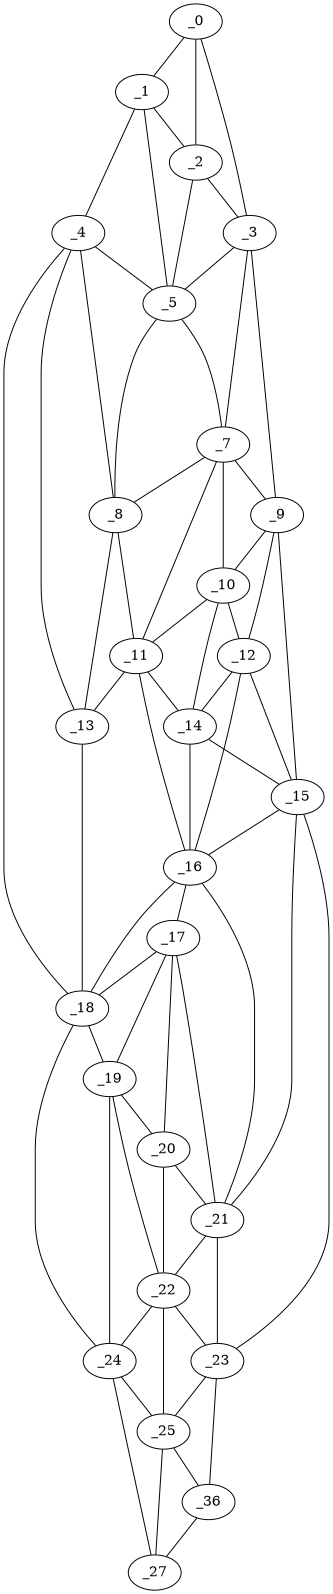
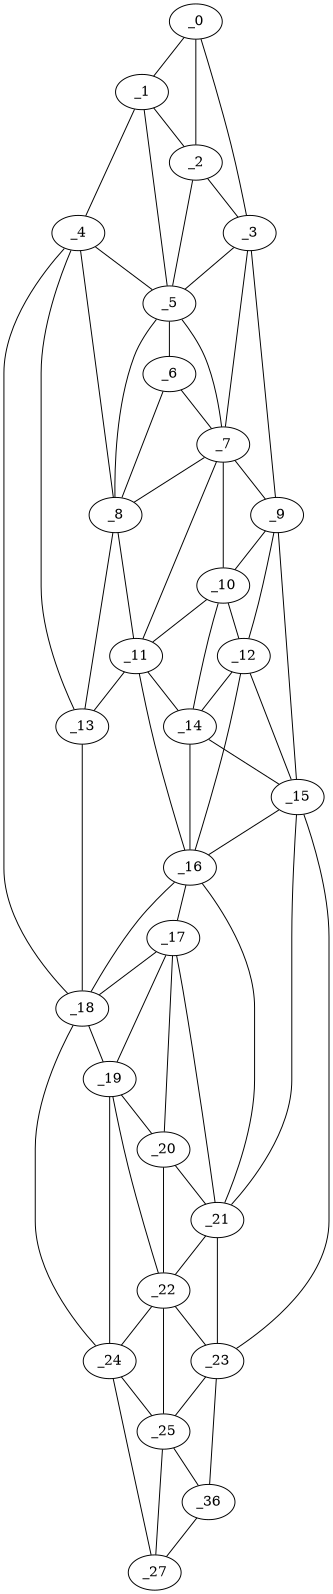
none -> (169, 374)
